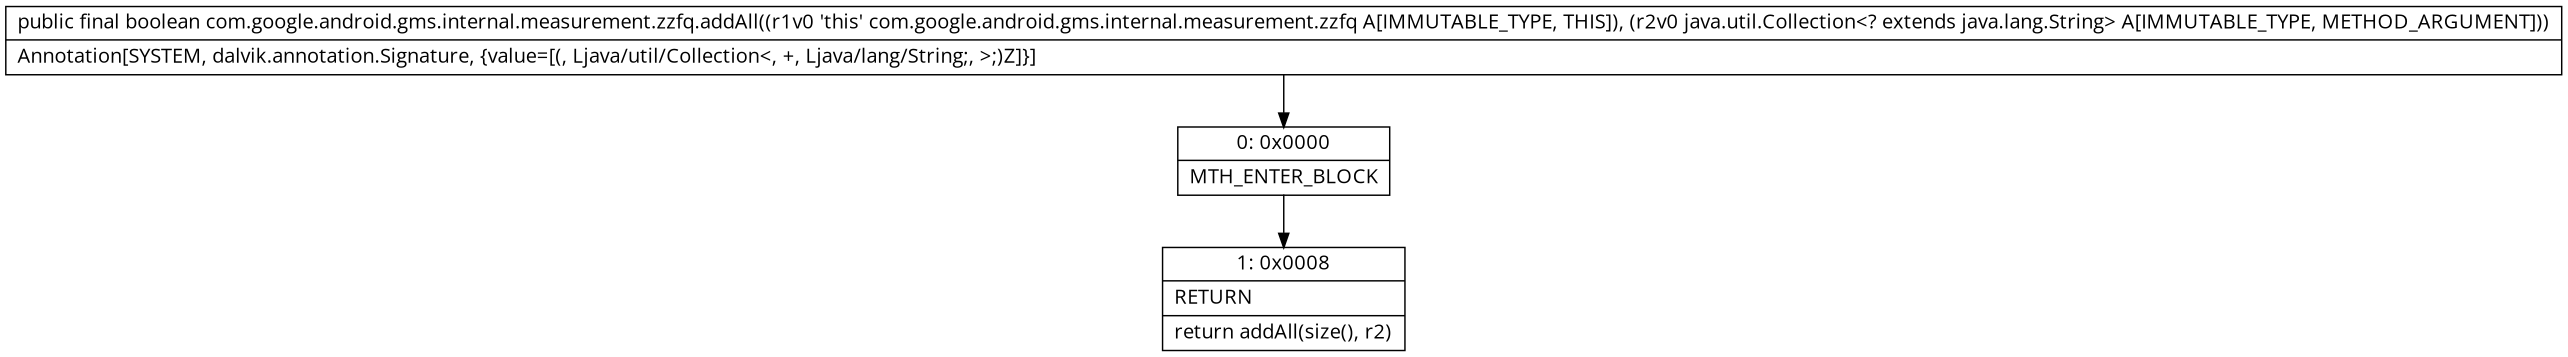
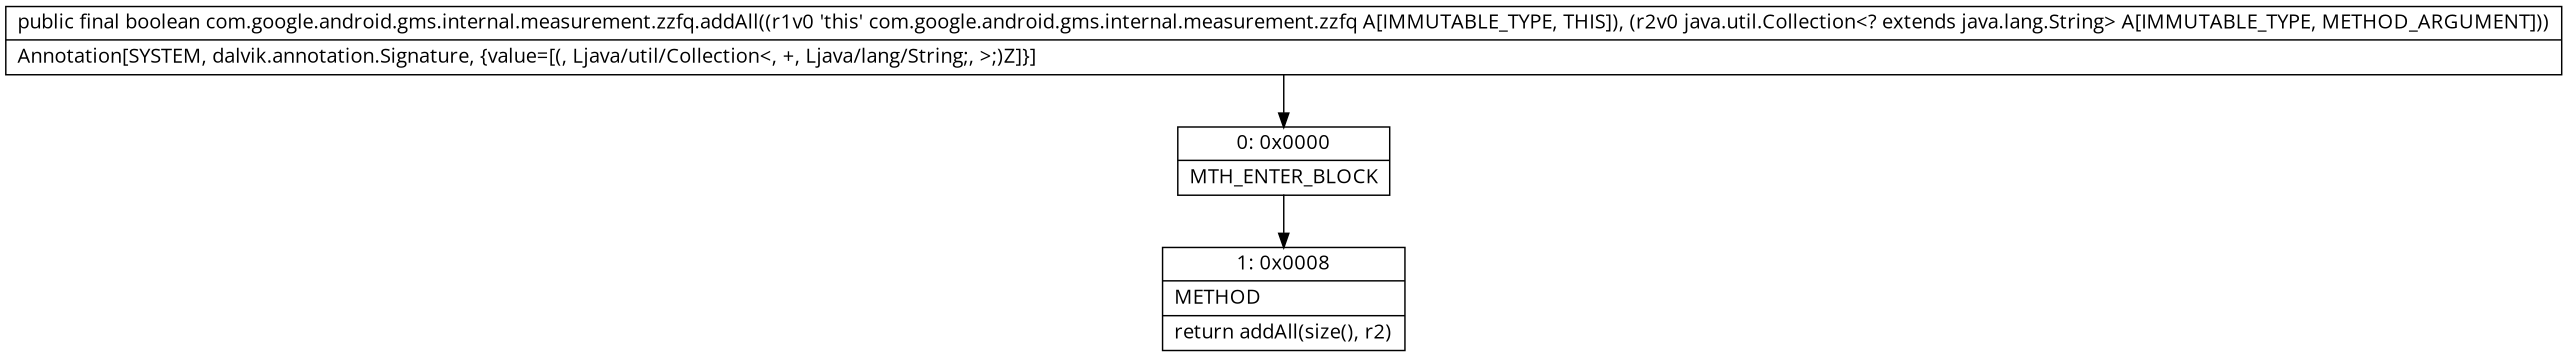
(1214, 298) -> (1218, 298)
